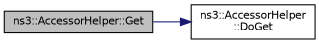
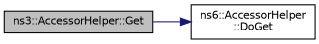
(253, 22) -> (253, 22)
